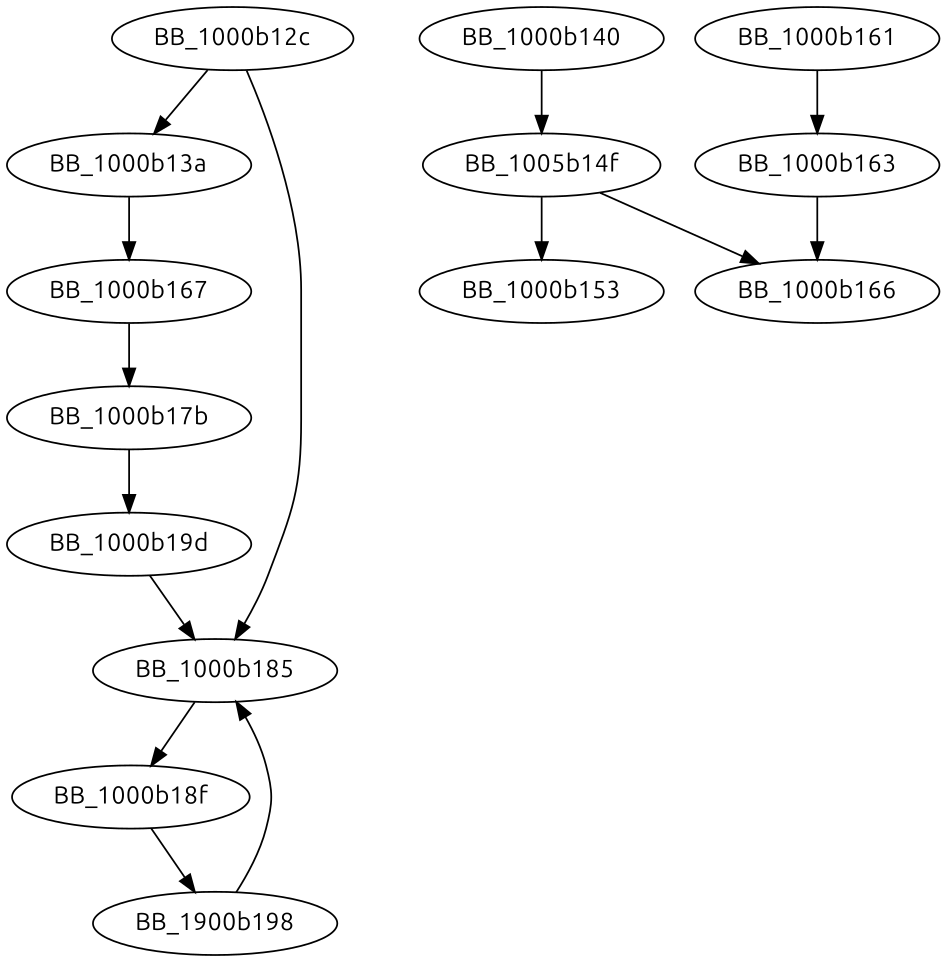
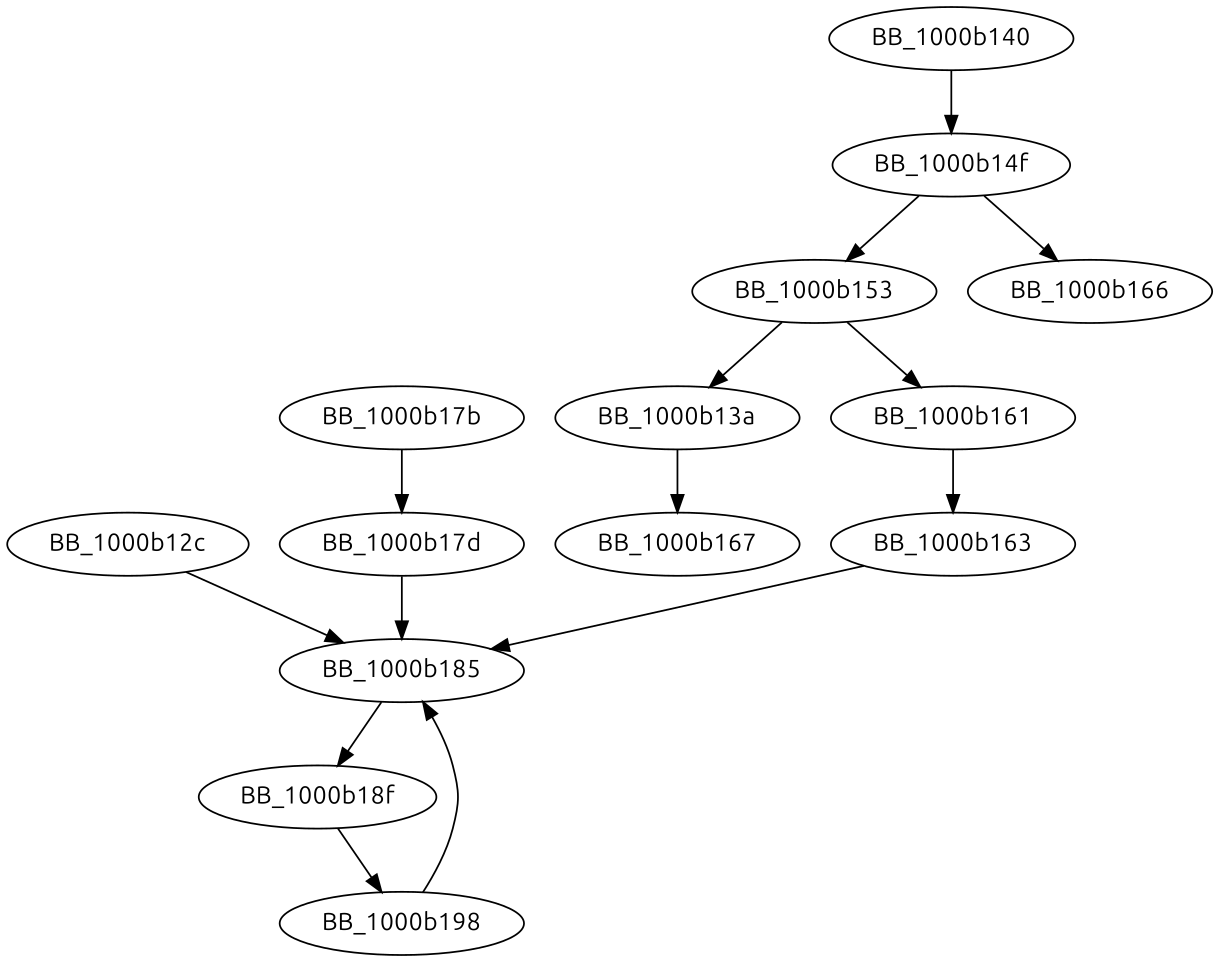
(187, 95) -> (753, 349)
(542, 165) -> (951, 165)
(817, 220) -> (686, 605)
(129, 346) -> none
none -> (877, 349)
(129, 544) -> (402, 544)
(215, 923) -> (402, 923)
